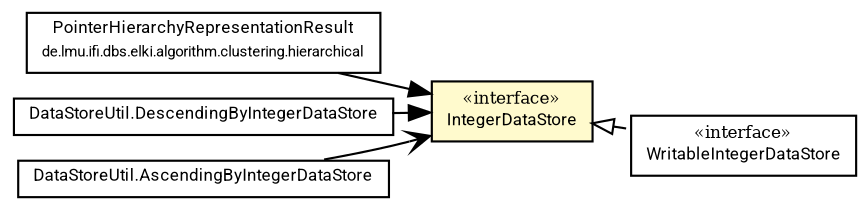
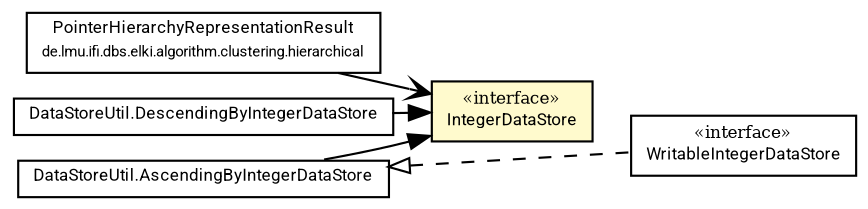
(374, 81) -> (374, 81)
(621, 128) -> (520, 159)
(367, 151) -> (367, 151)
